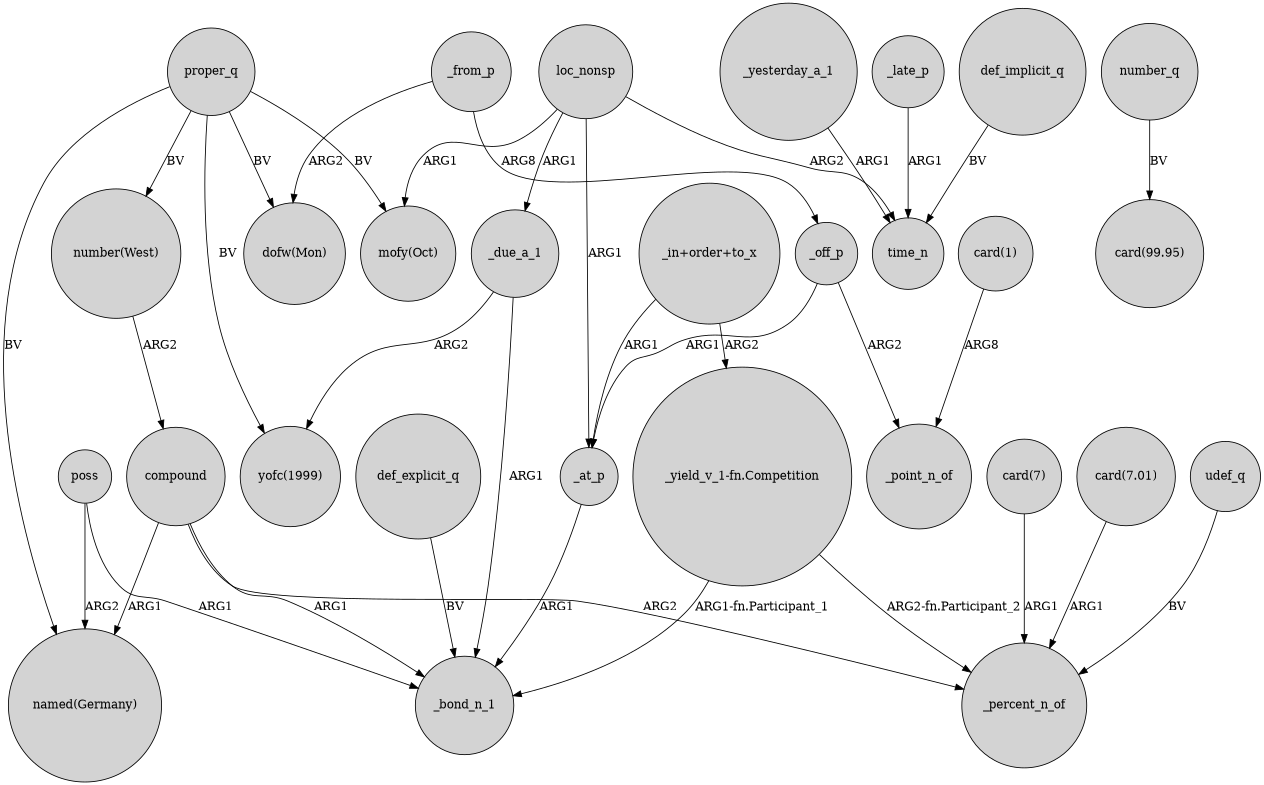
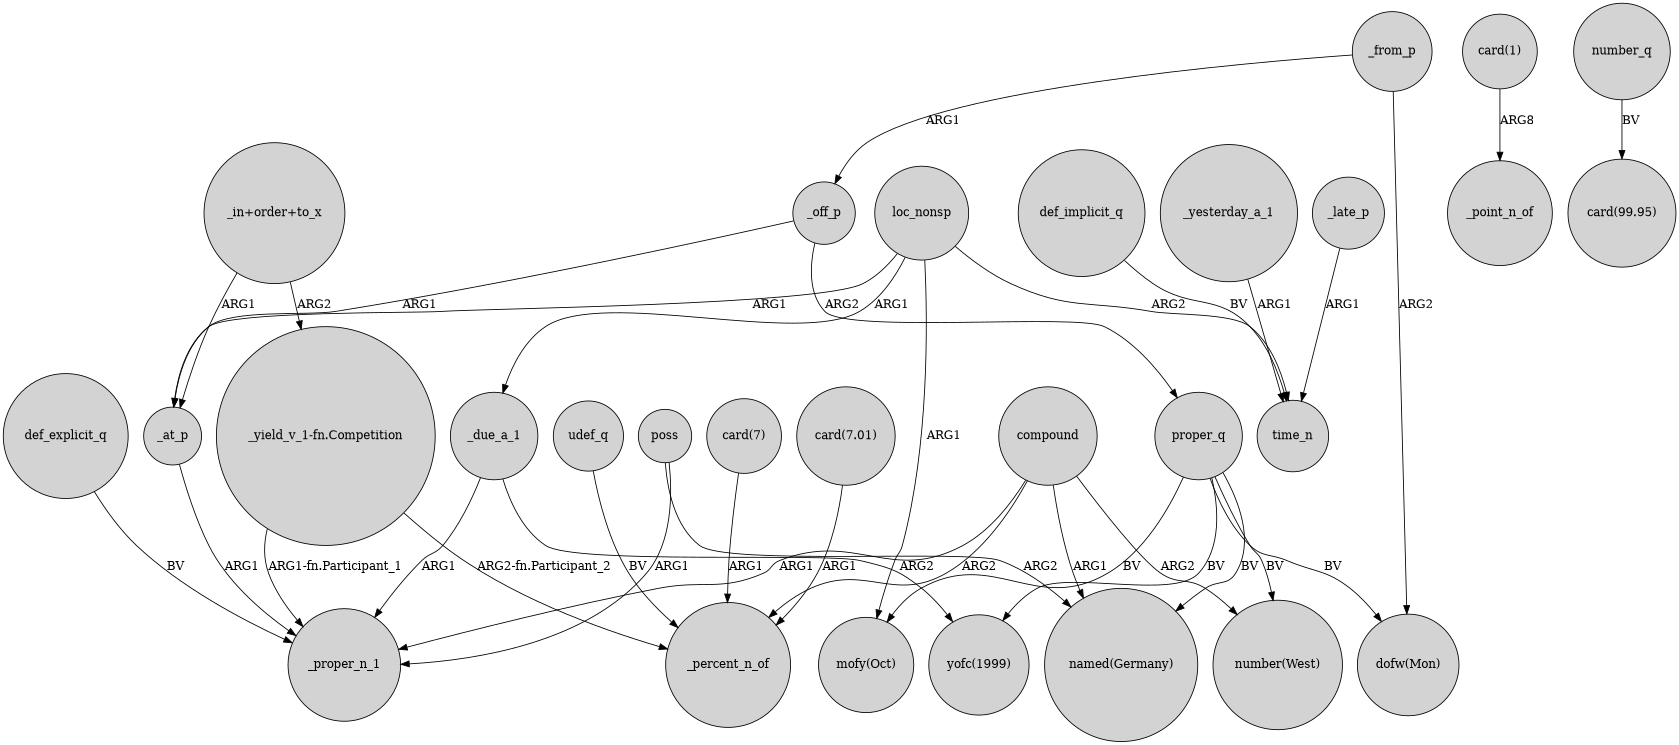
(519, 162) -> (943, 121)
(867, 351) -> (975, 322)
(147, 368) -> (1143, 557)
(465, 705) -> (344, 665)
